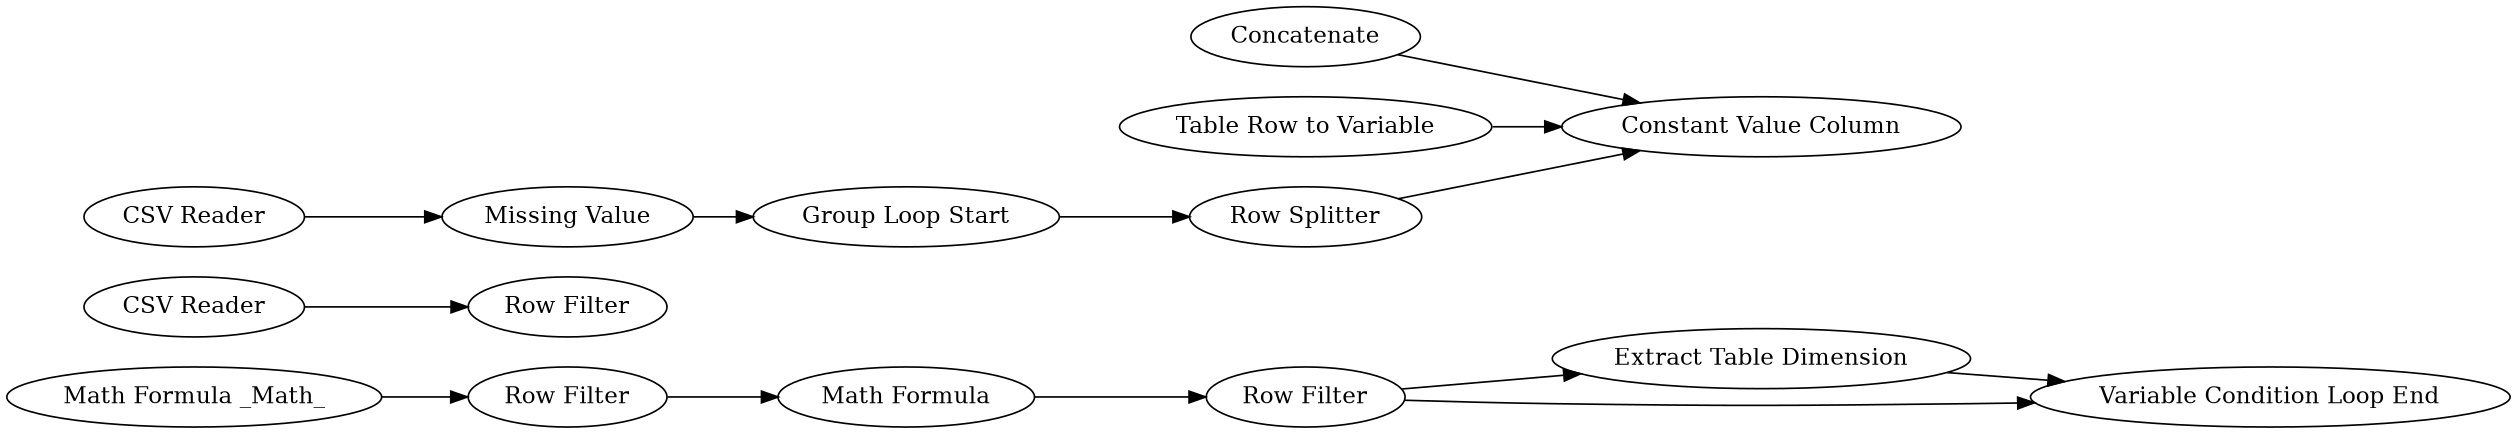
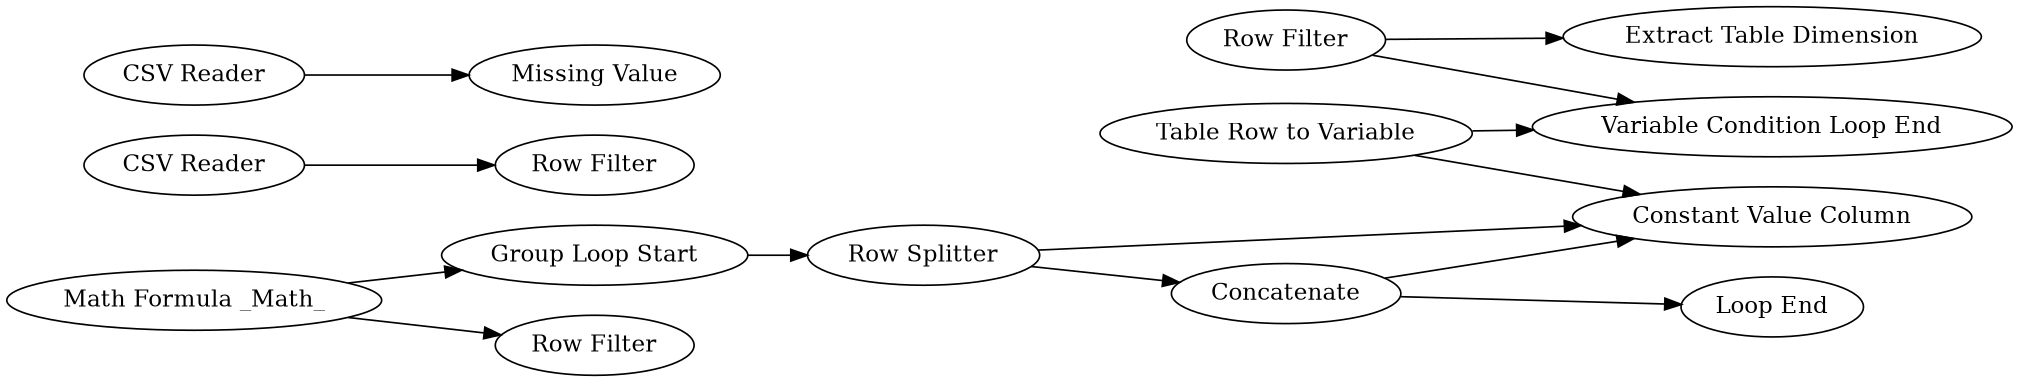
(715, 217) -> (397, 277)
none -> (1097, 274)
none -> (1772, 307)
(1997, 376) -> (1494, 131)
(906, 397) -> none
